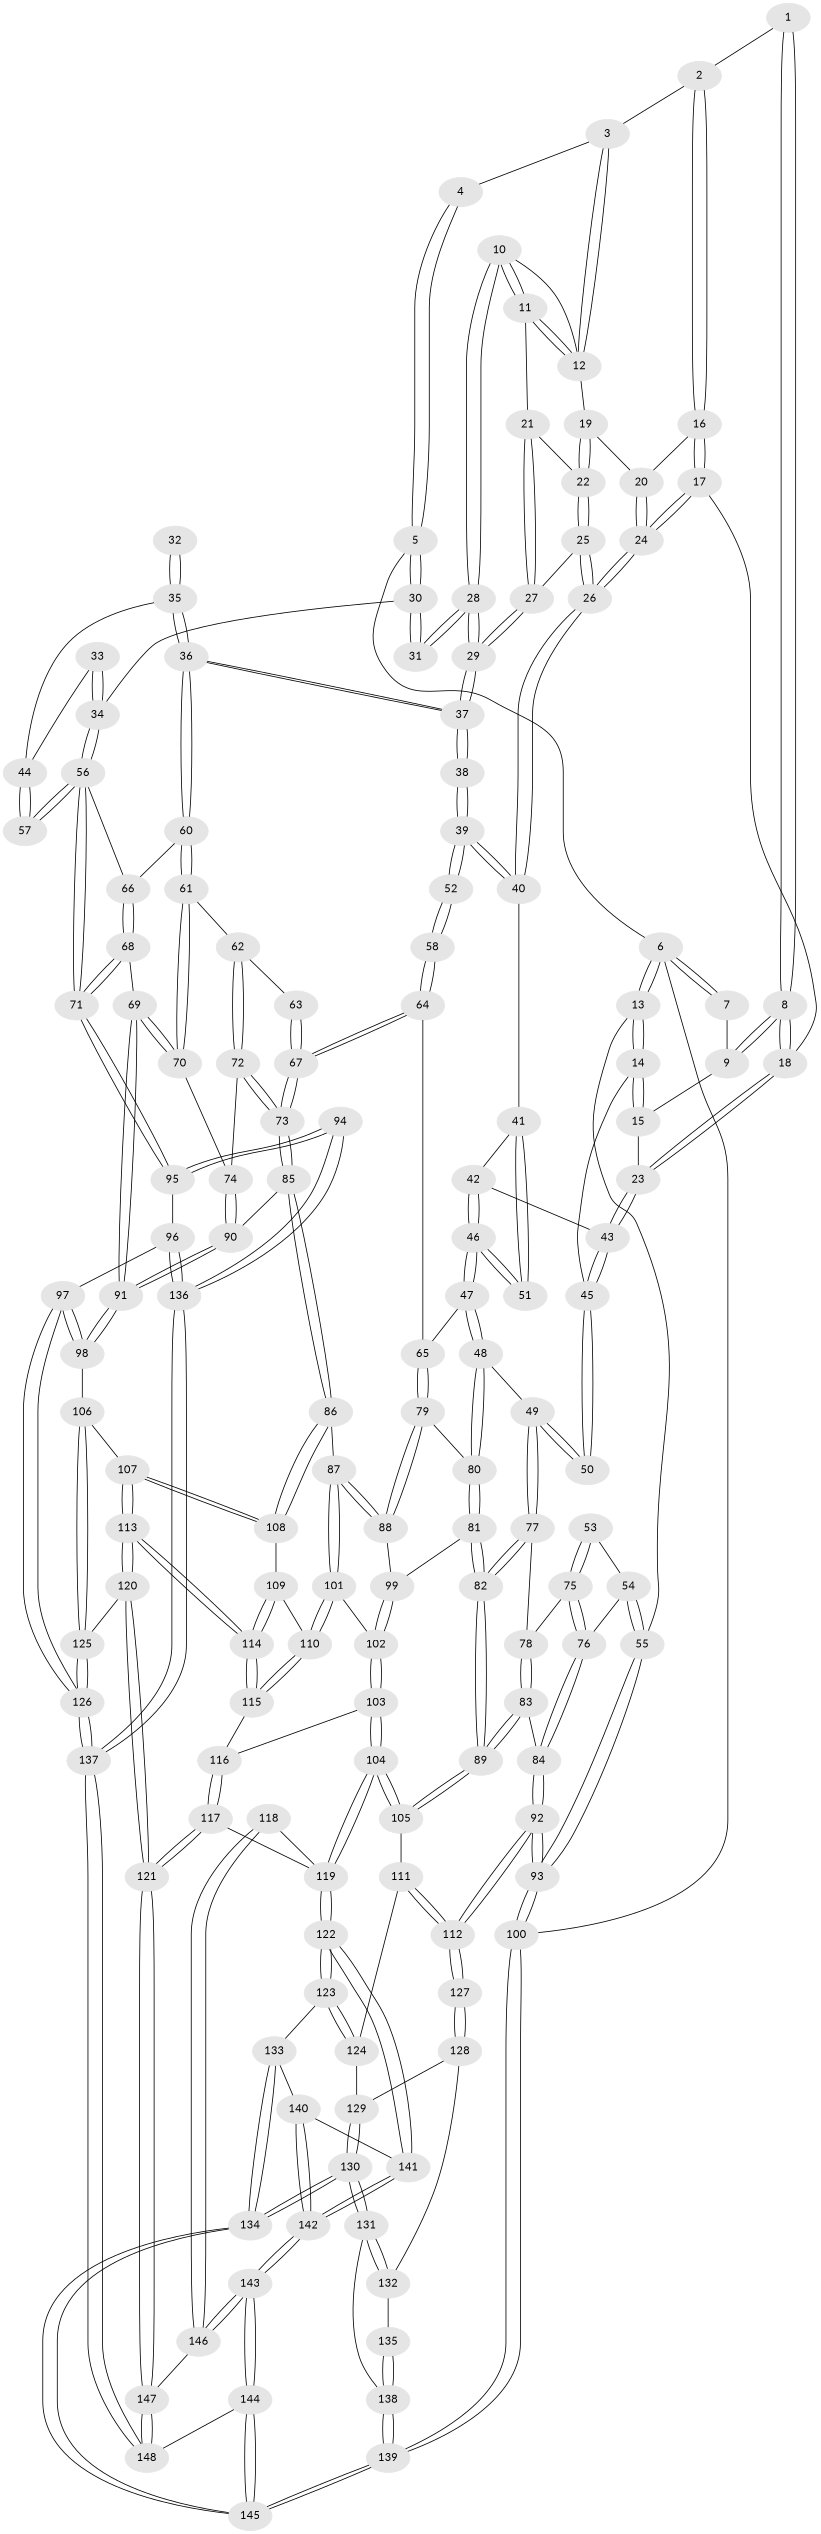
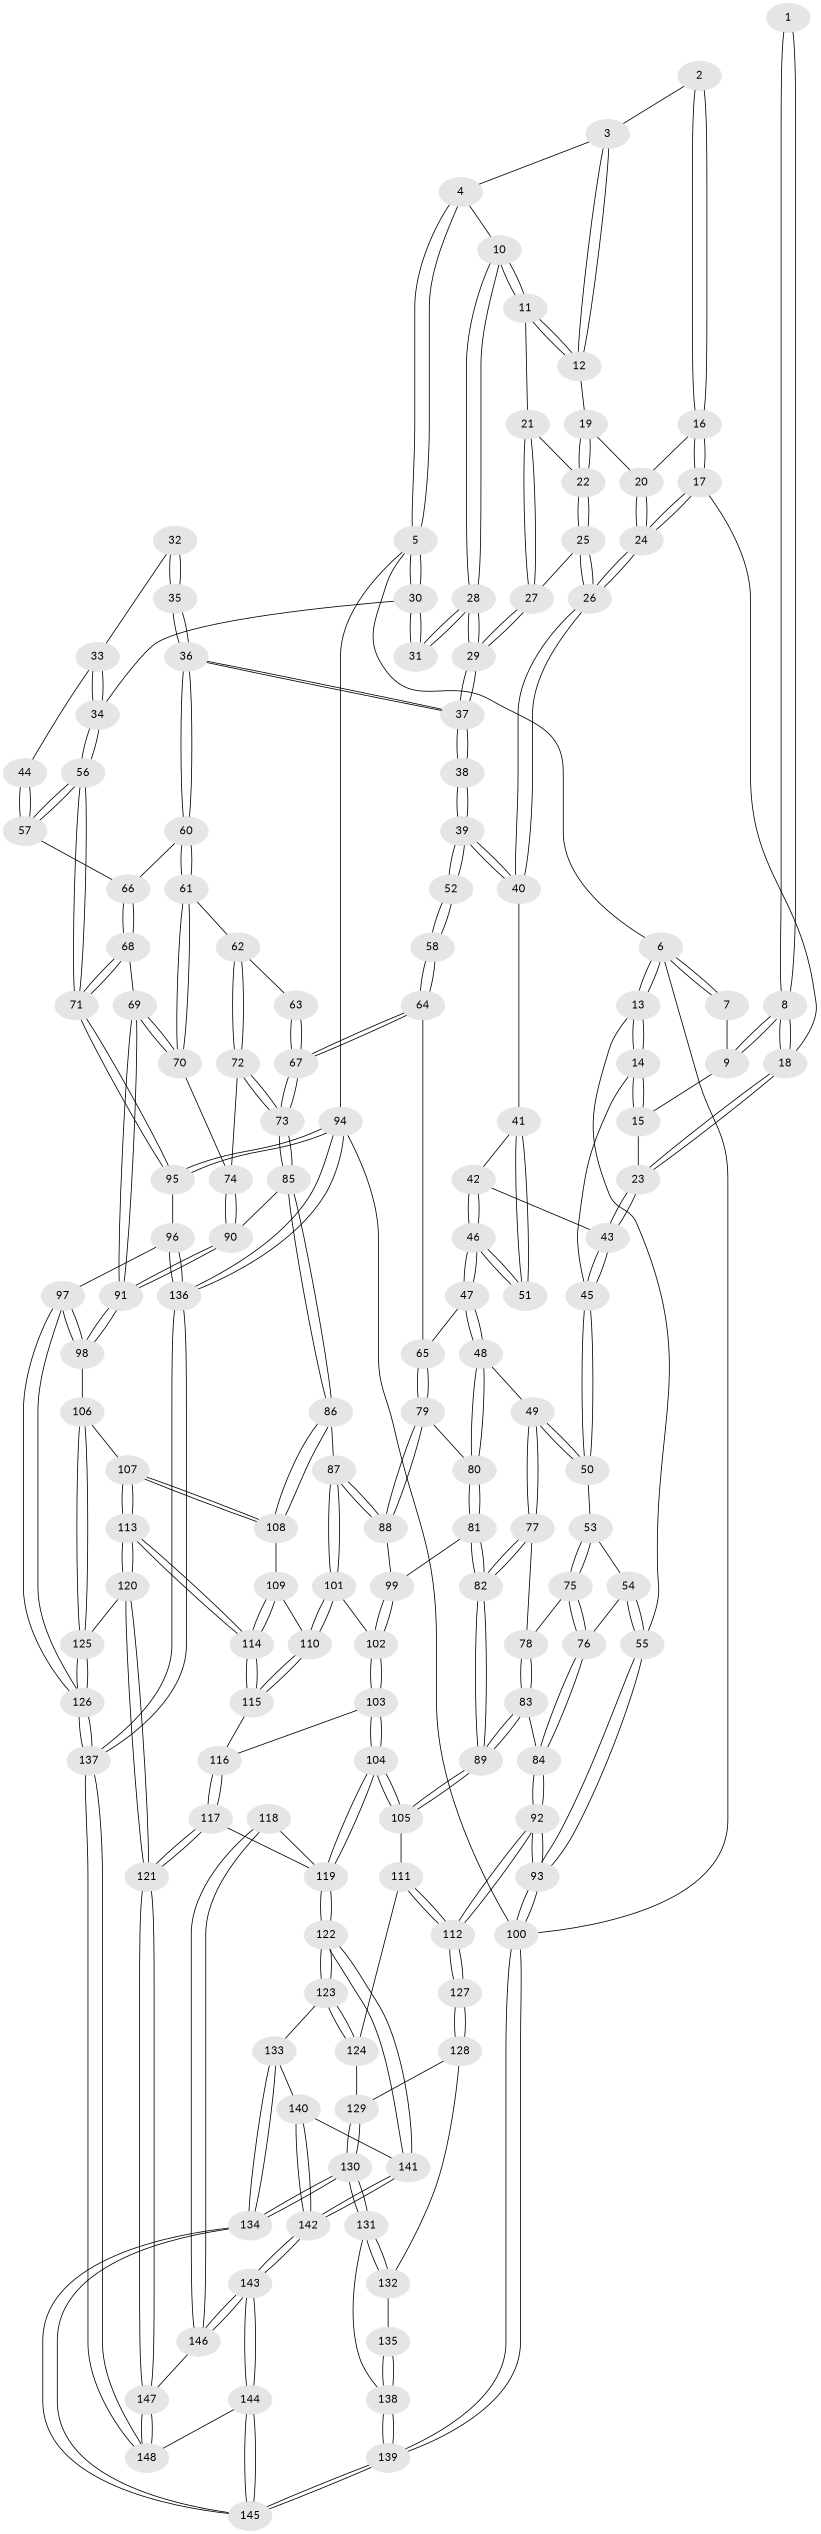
(744, 47) -> none
(557, 298) -> (480, 221)
none -> (136, 599)
(59, 654) -> none
none -> (341, 820)
(106, 831) -> (80, 862)
none -> (589, 1499)
none -> (422, 1530)
